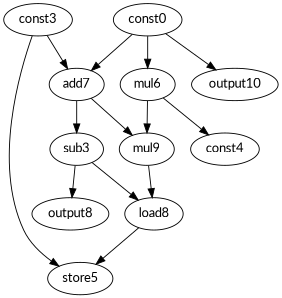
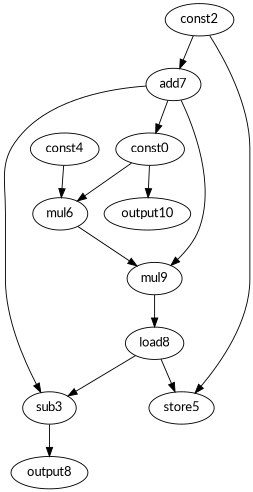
(38, 20) -> (200, 20)
(115, 49) -> (163, 113)
(182, 114) -> (63, 177)
(112, 178) -> (106, 373)
